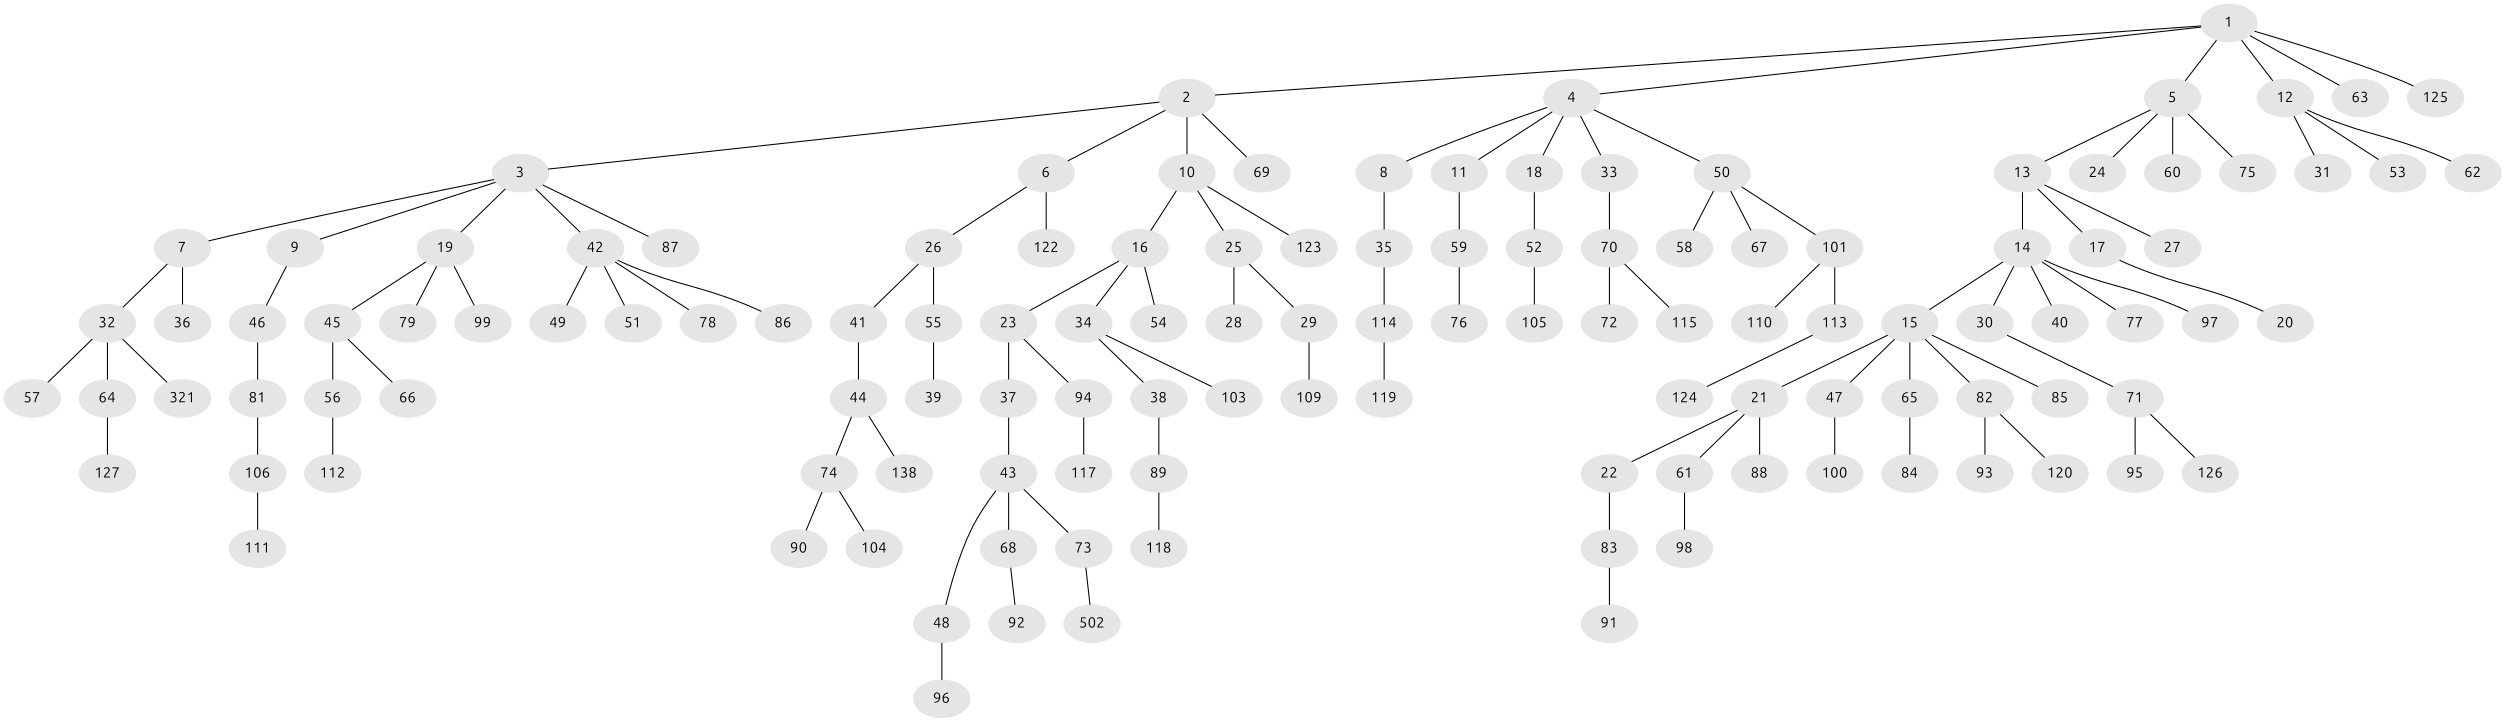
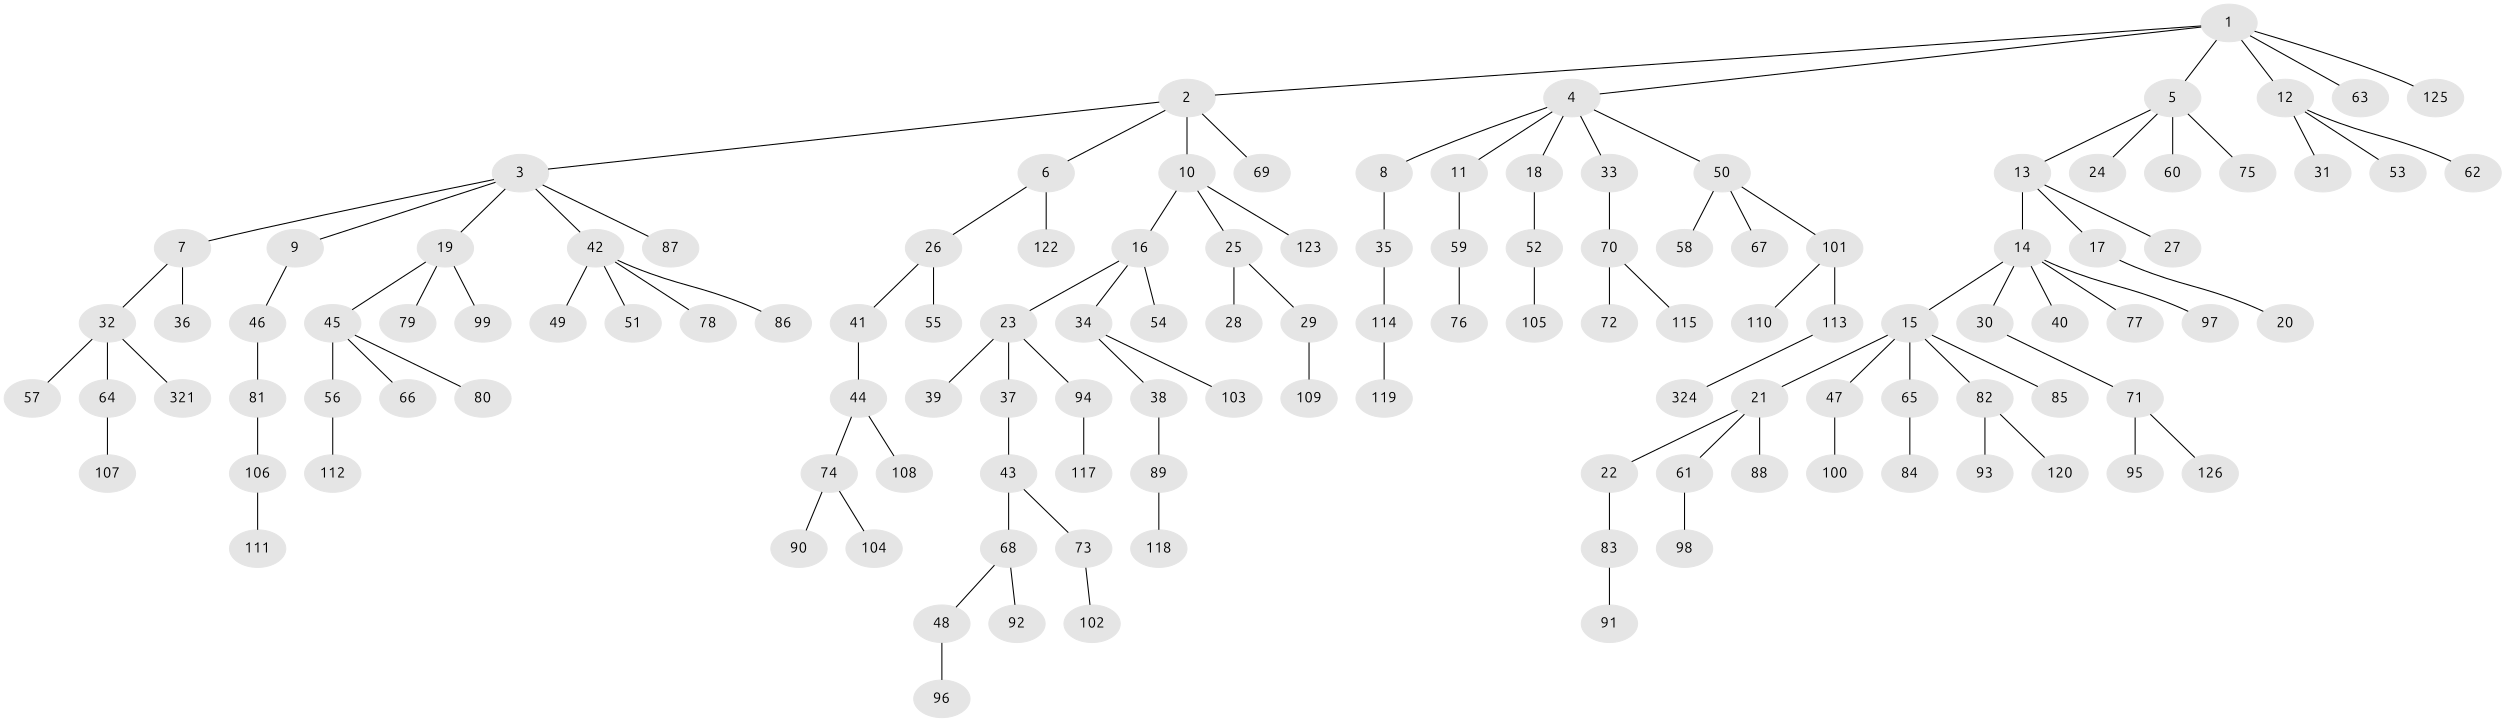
(934, 361) -> (971, 361)
none -> (483, 398)
(1685, 398) -> (1685, 398)
(107, 474) -> (107, 474)
(904, 474) -> (904, 474)
(964, 545) -> (975, 586)
(1092, 624) -> (1092, 624)
